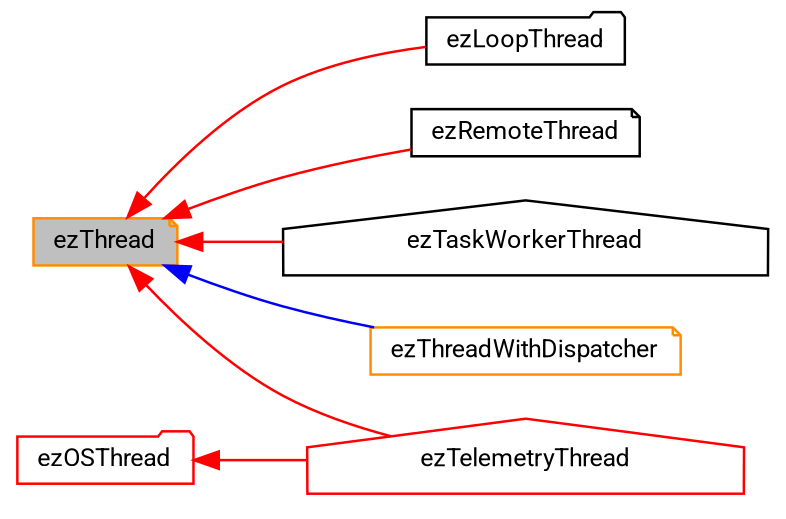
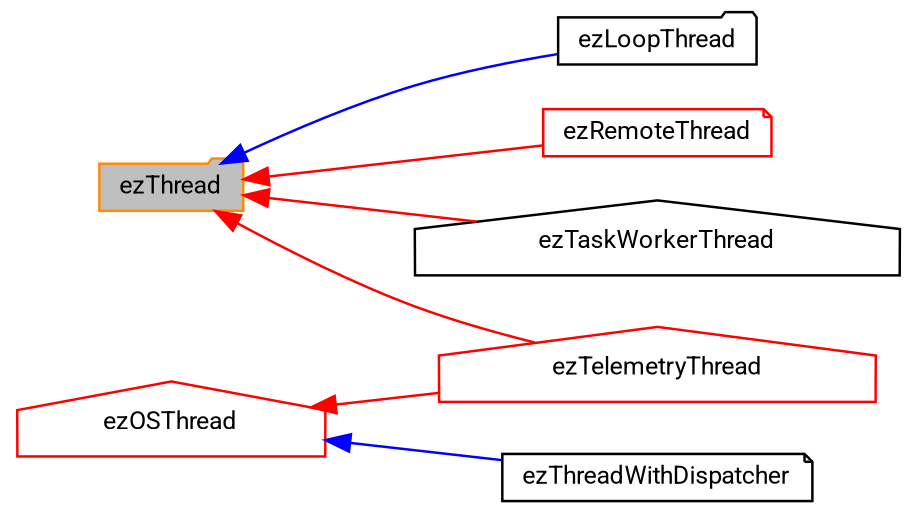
(269, 93) -> (397, 91)
(526, 133) -> (657, 133)
(105, 242) -> (171, 187)
(280, 306) -> (426, 452)
(526, 351) -> (657, 478)
(105, 460) -> (171, 423)
